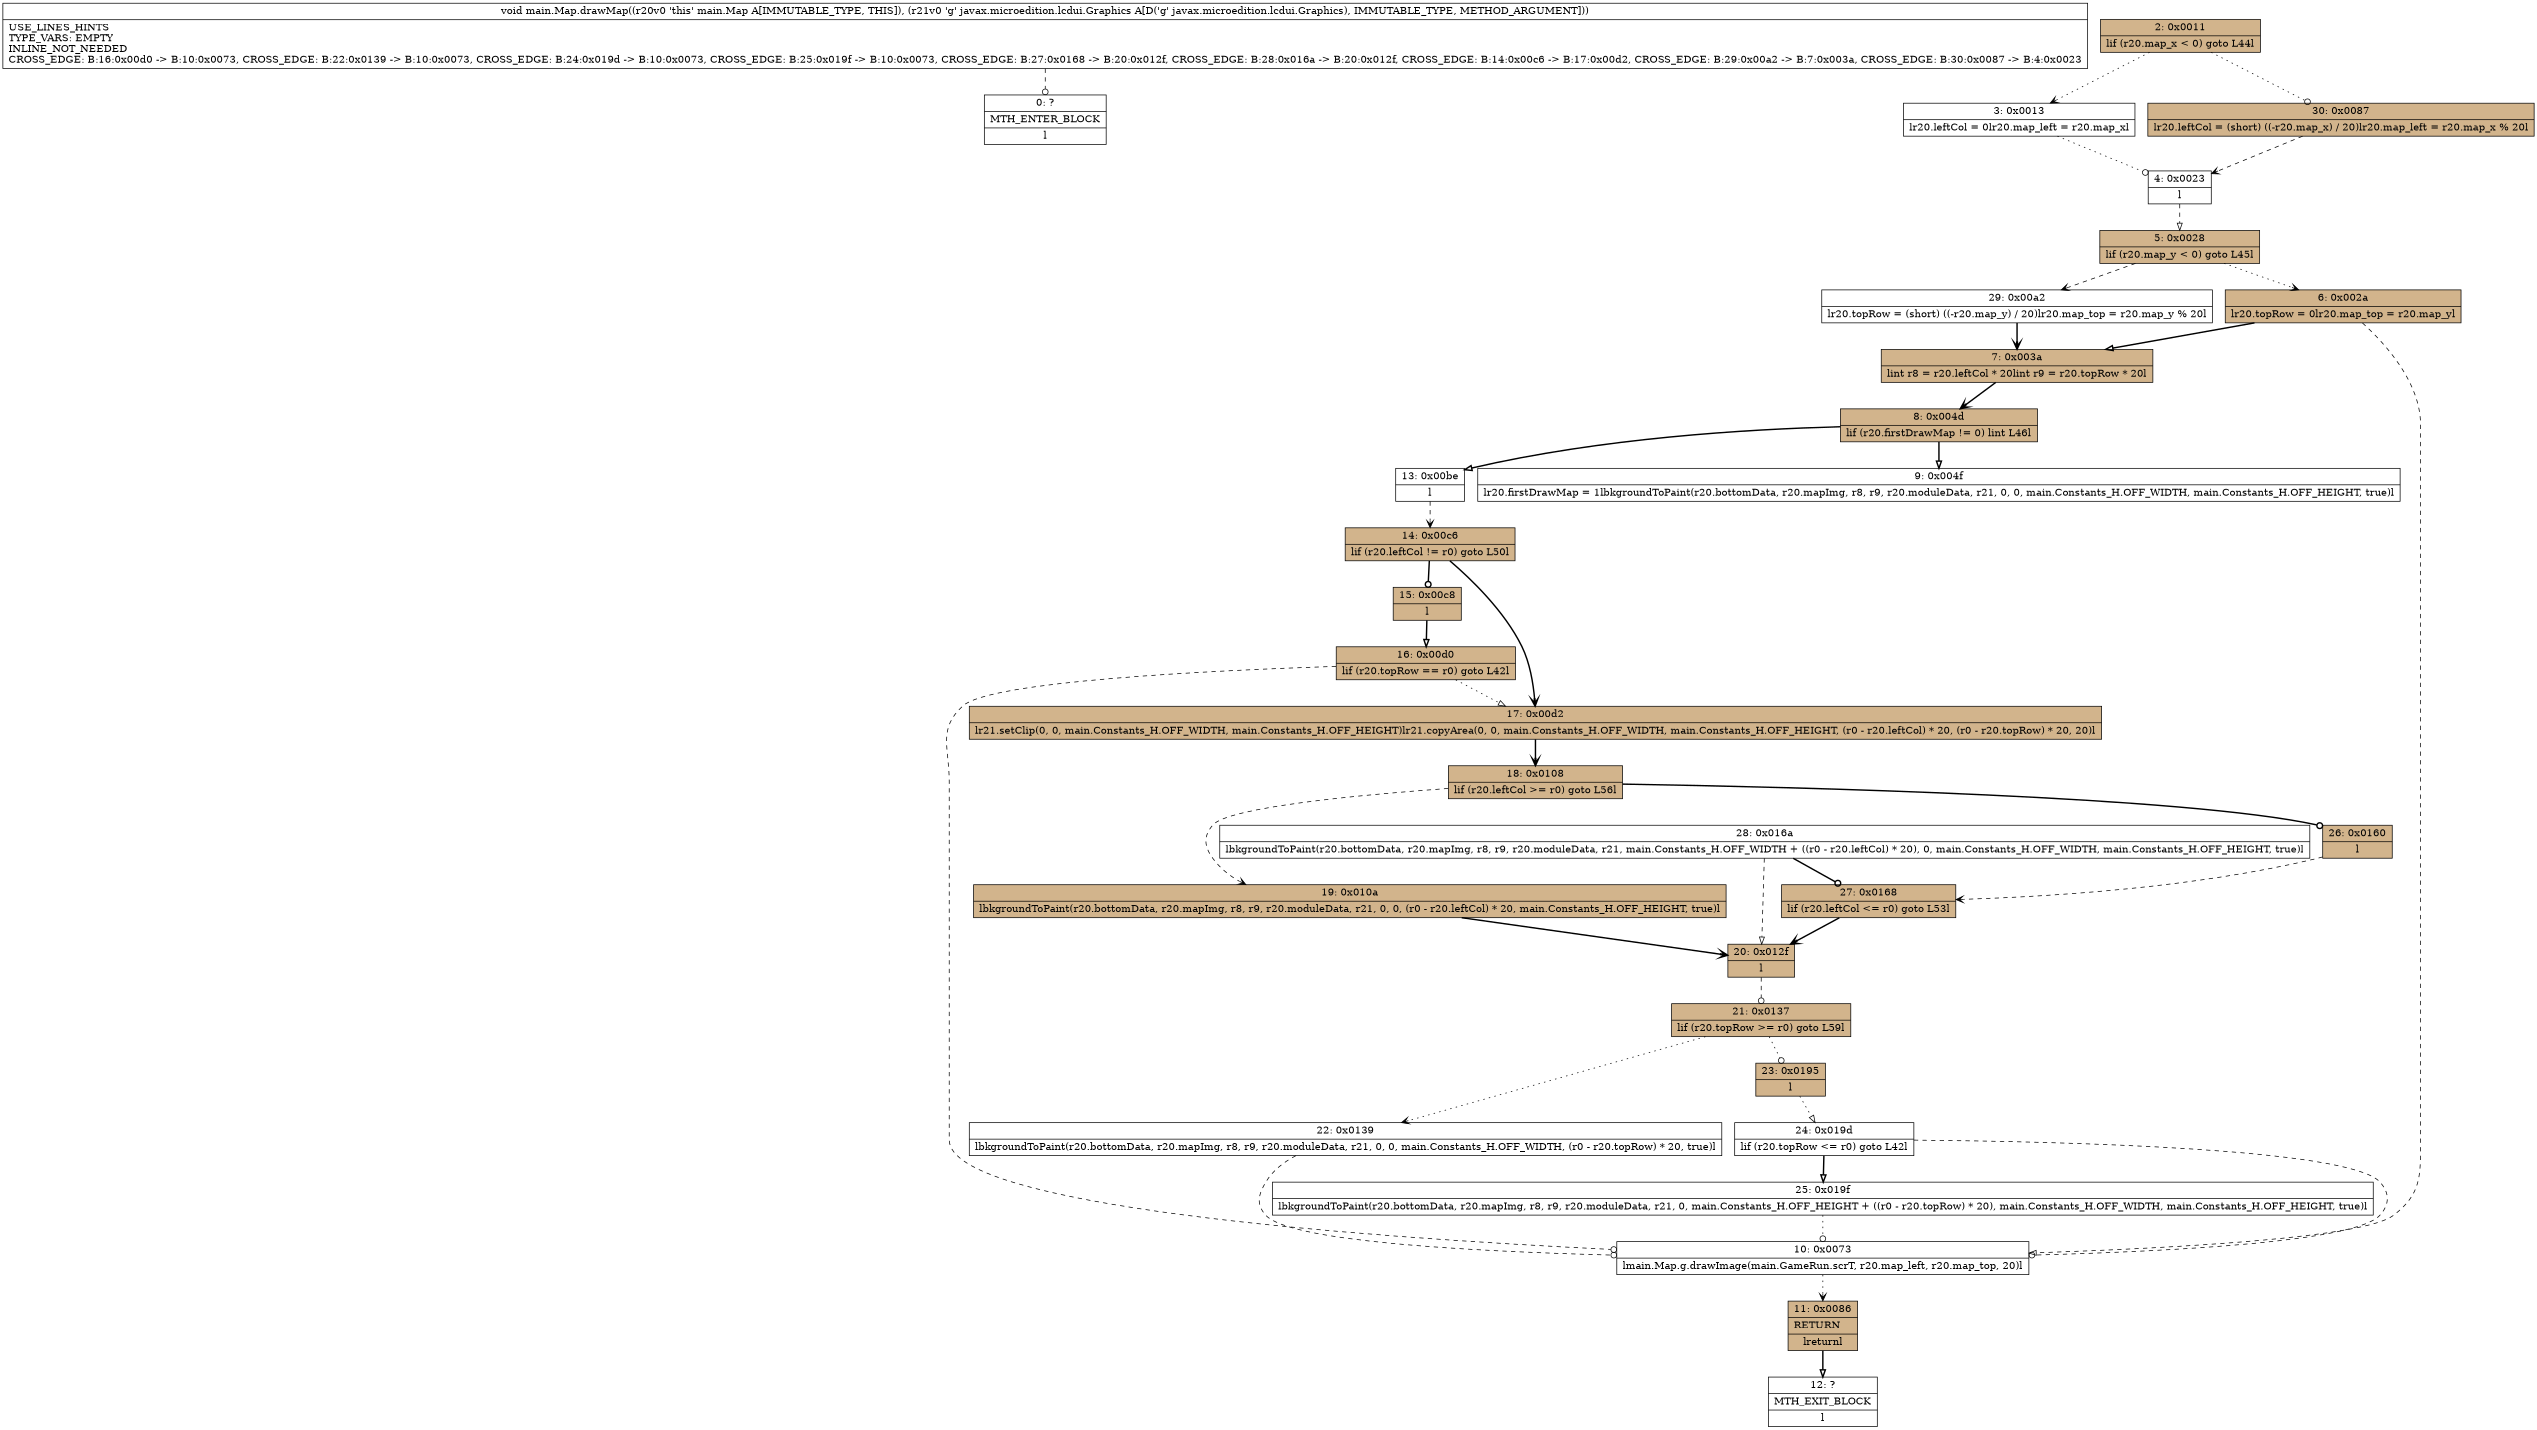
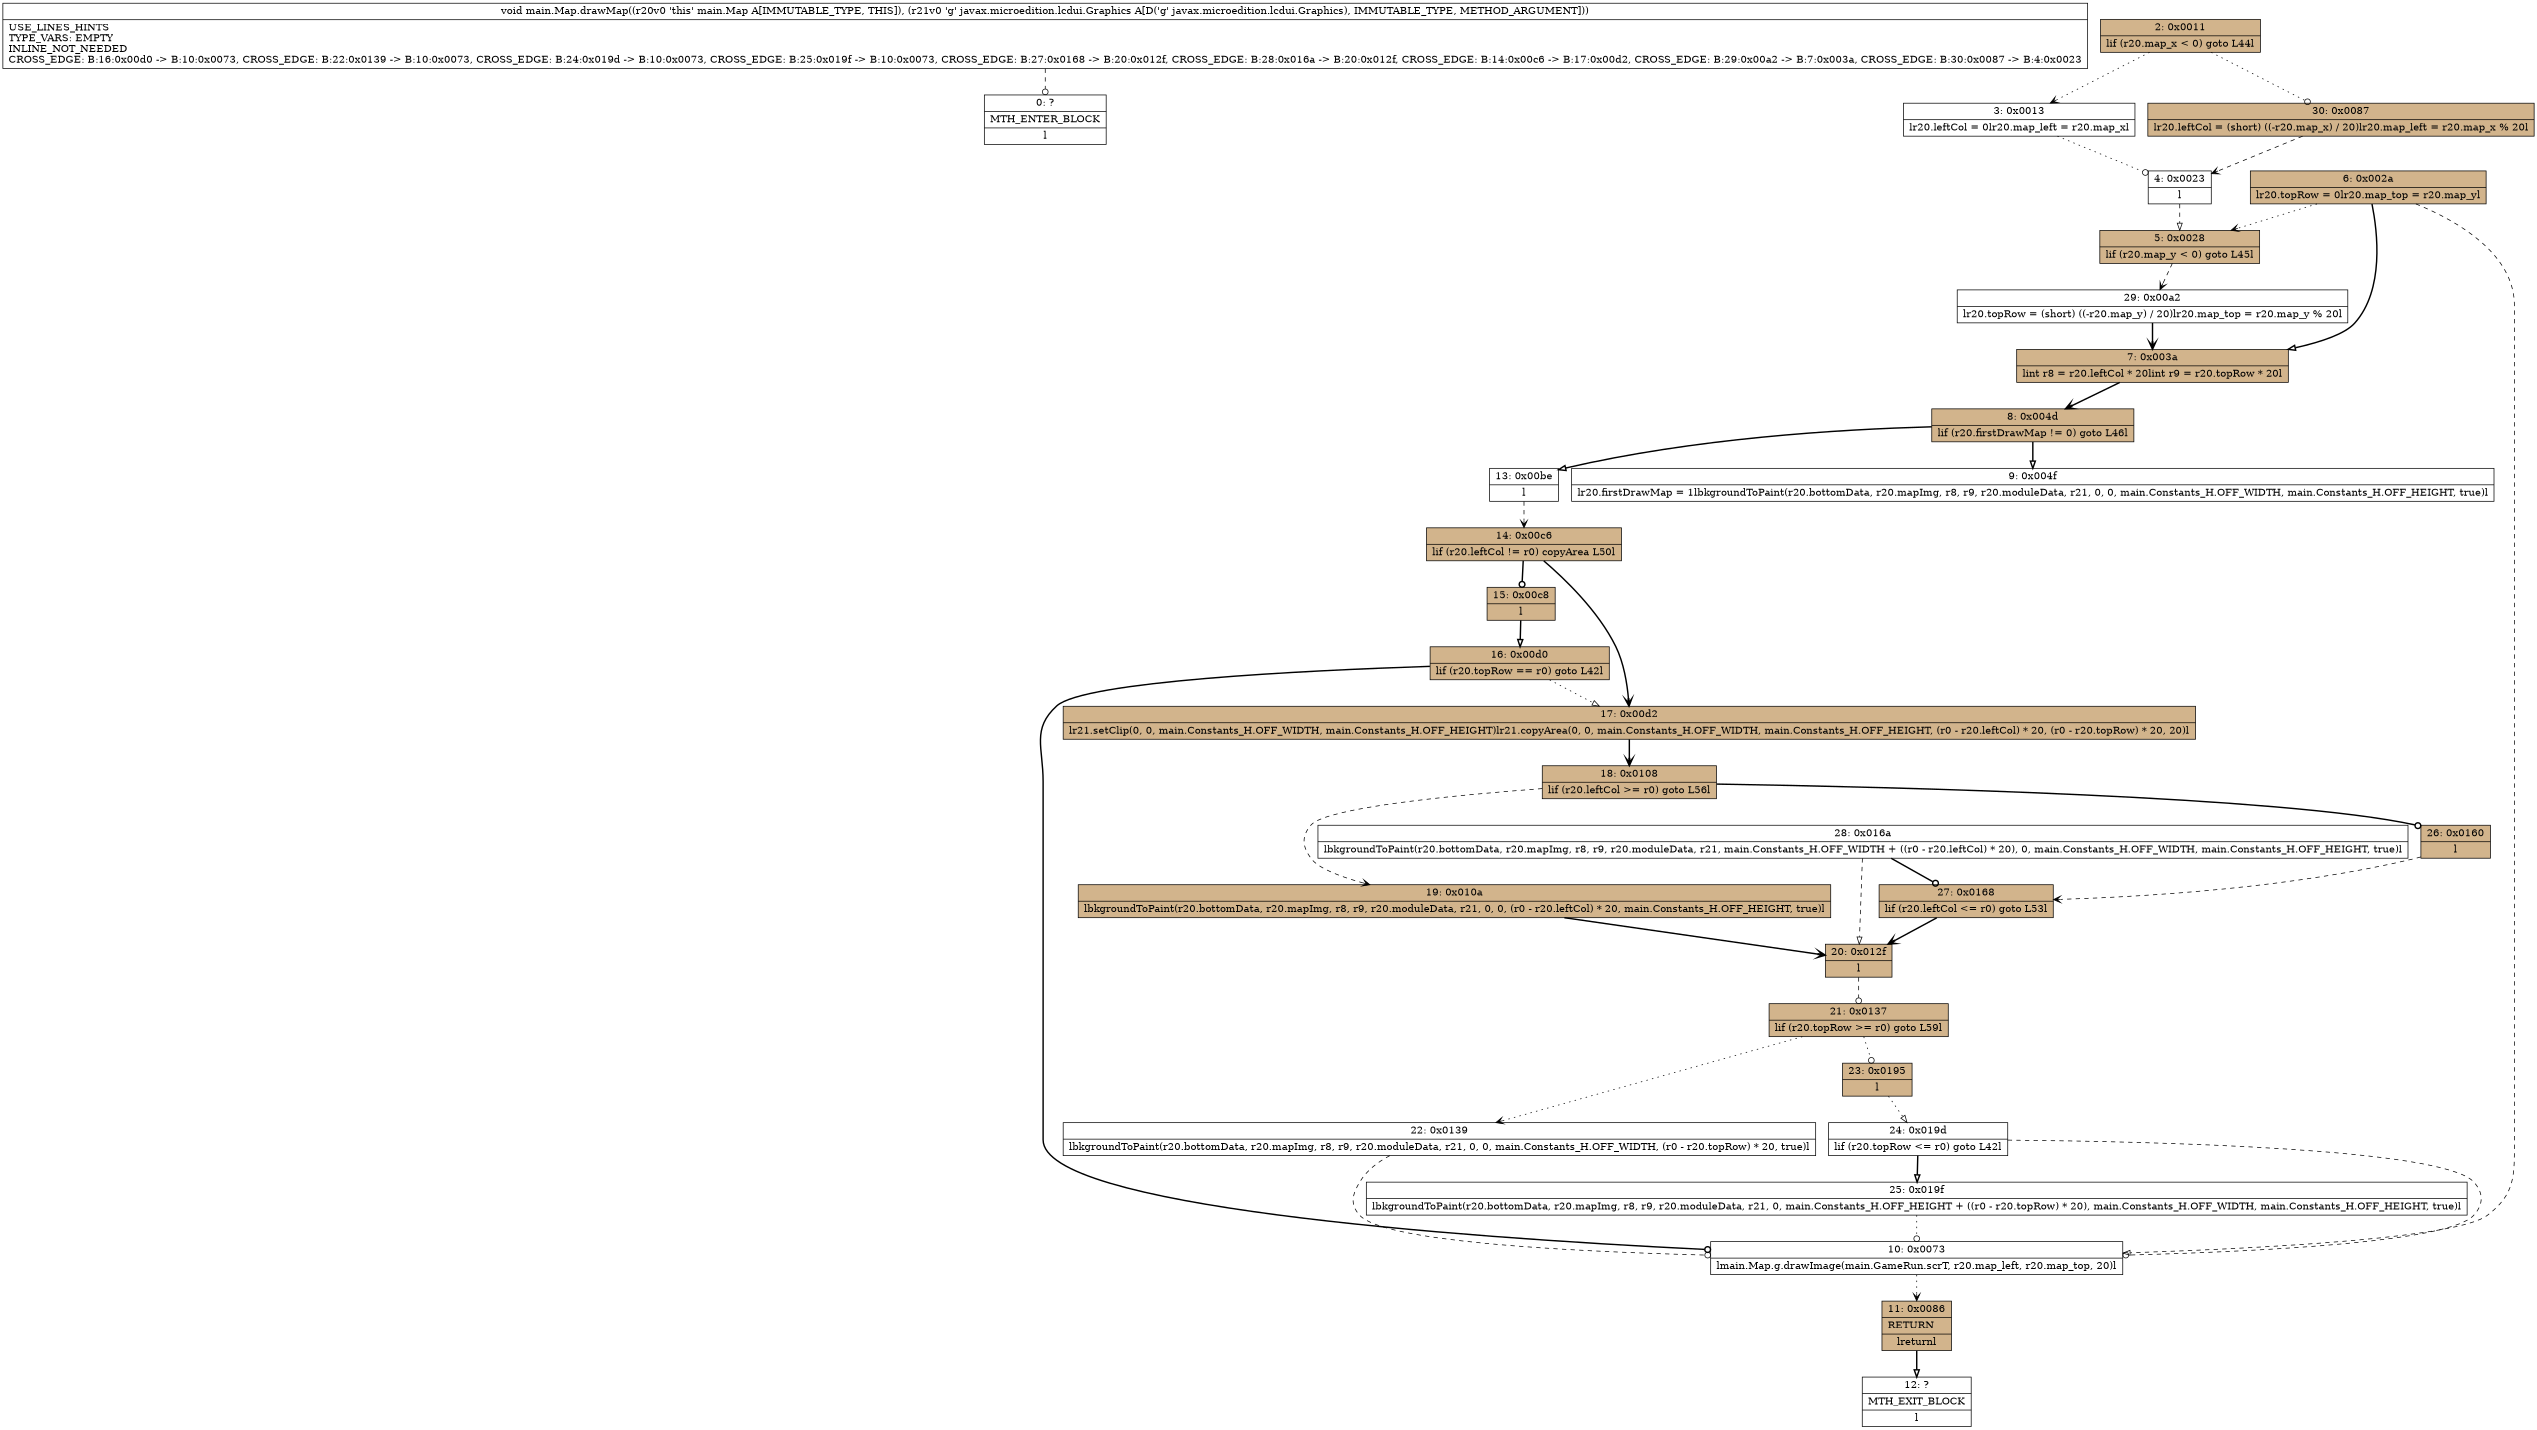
(2258, 275) -> (2277, 216)
(1939, 433) -> (2033, 433)
(1430, 552) -> (1524, 552)
(949, 1073) -> (1043, 1073)
